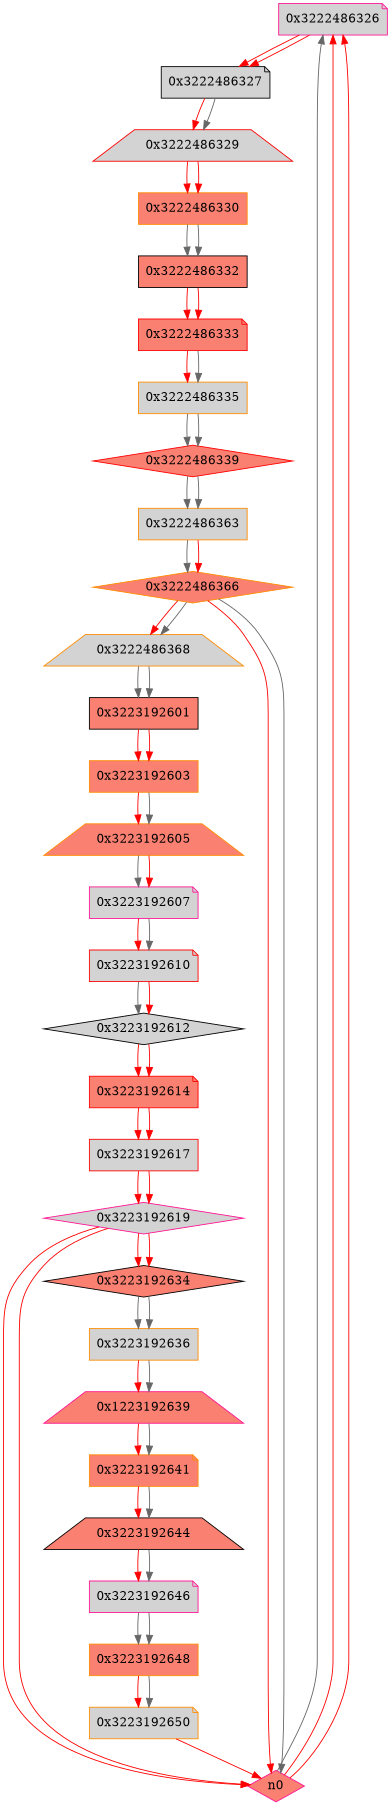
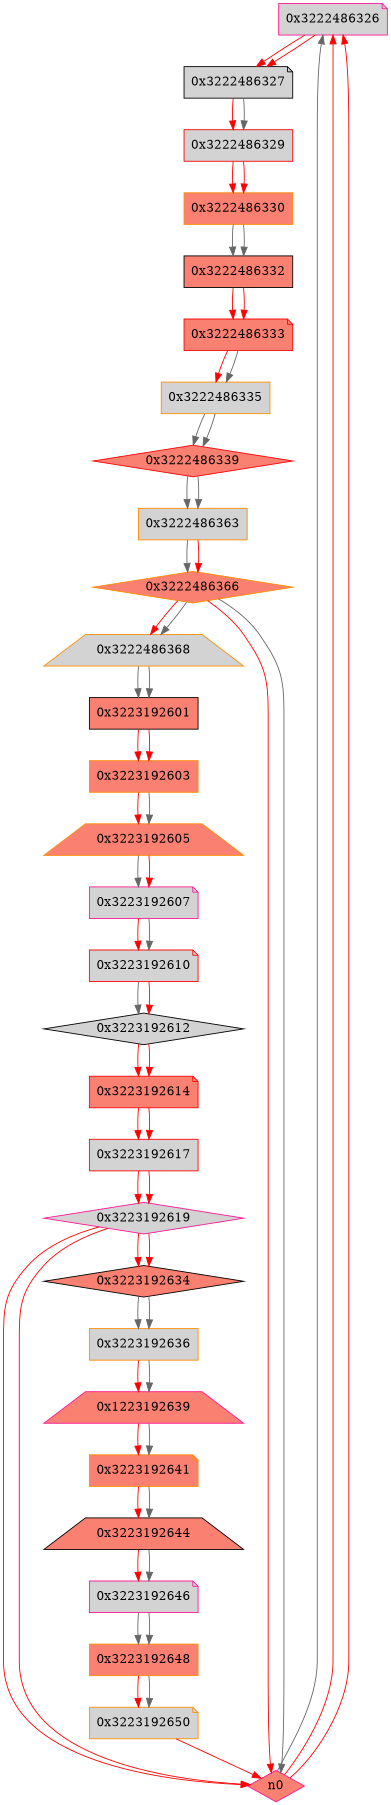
(193, 145) -> (238, 145)
